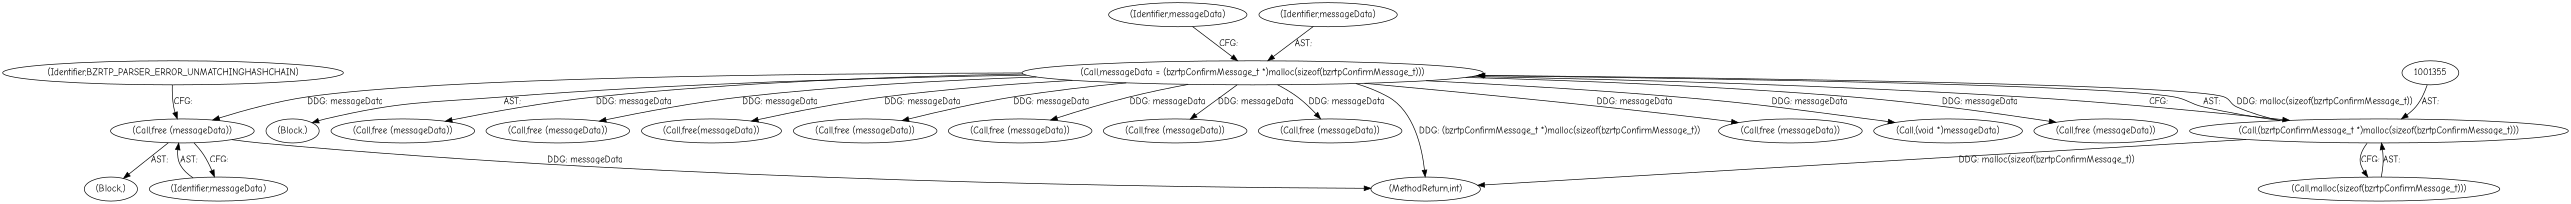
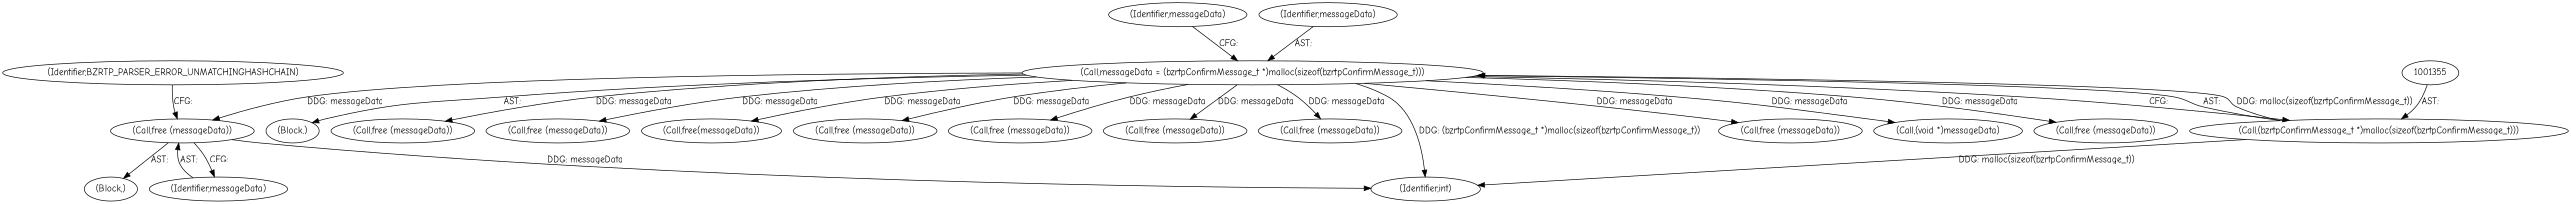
(1426, 189) -> (1426, 189)
(2379, 189) -> none
